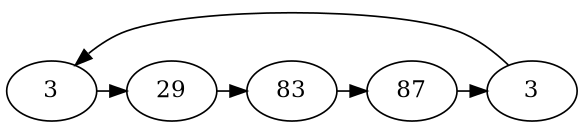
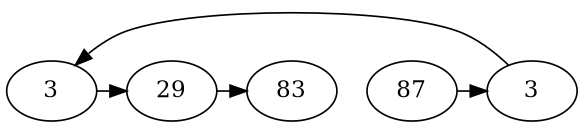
(343, 91) -> none
